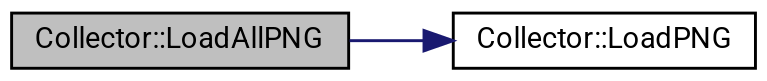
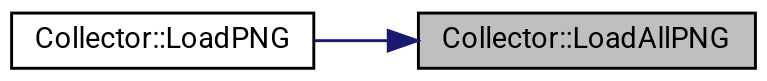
(387, 41) -> (351, 41)
